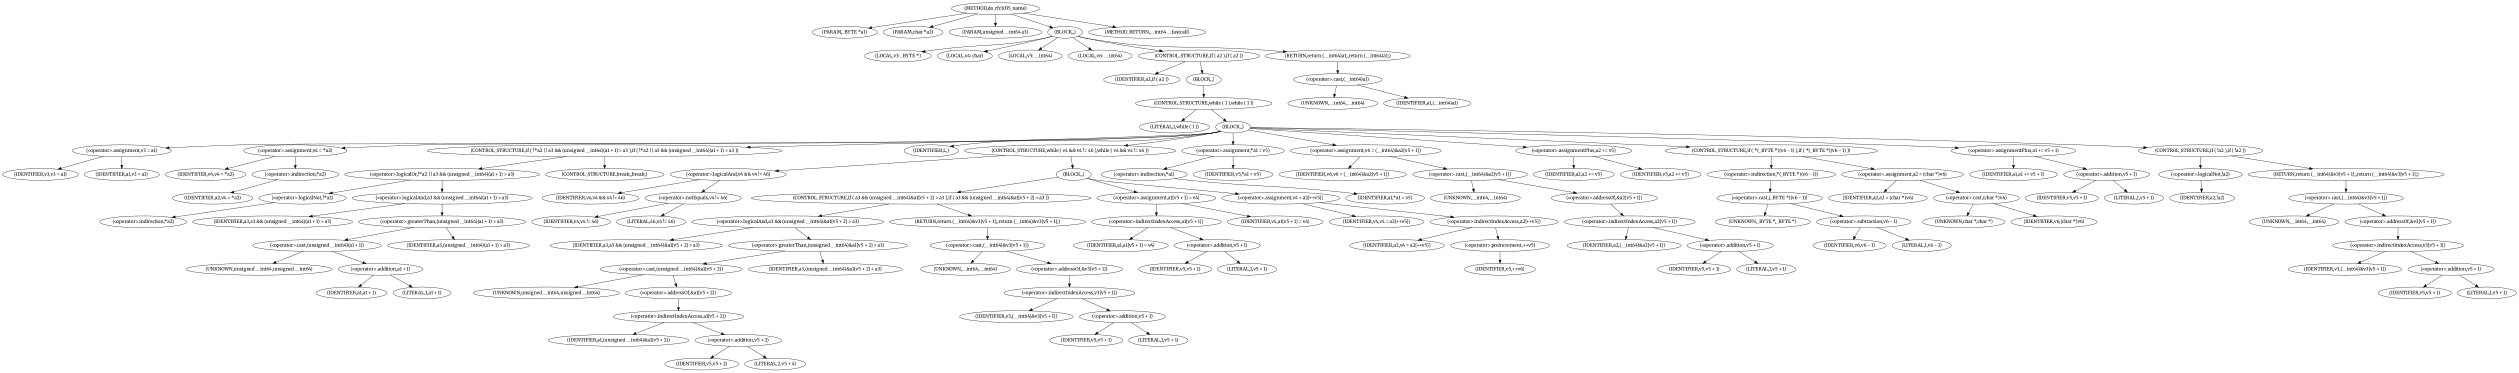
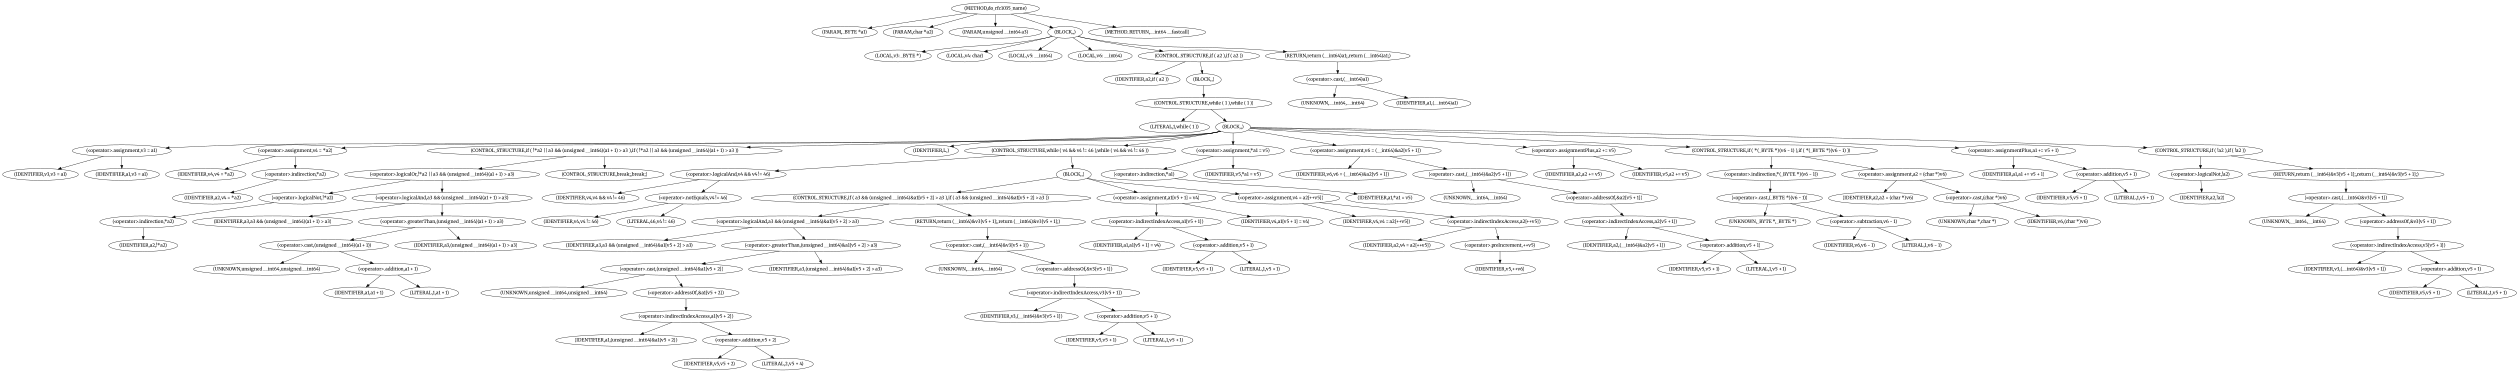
none -> (143, 246)
